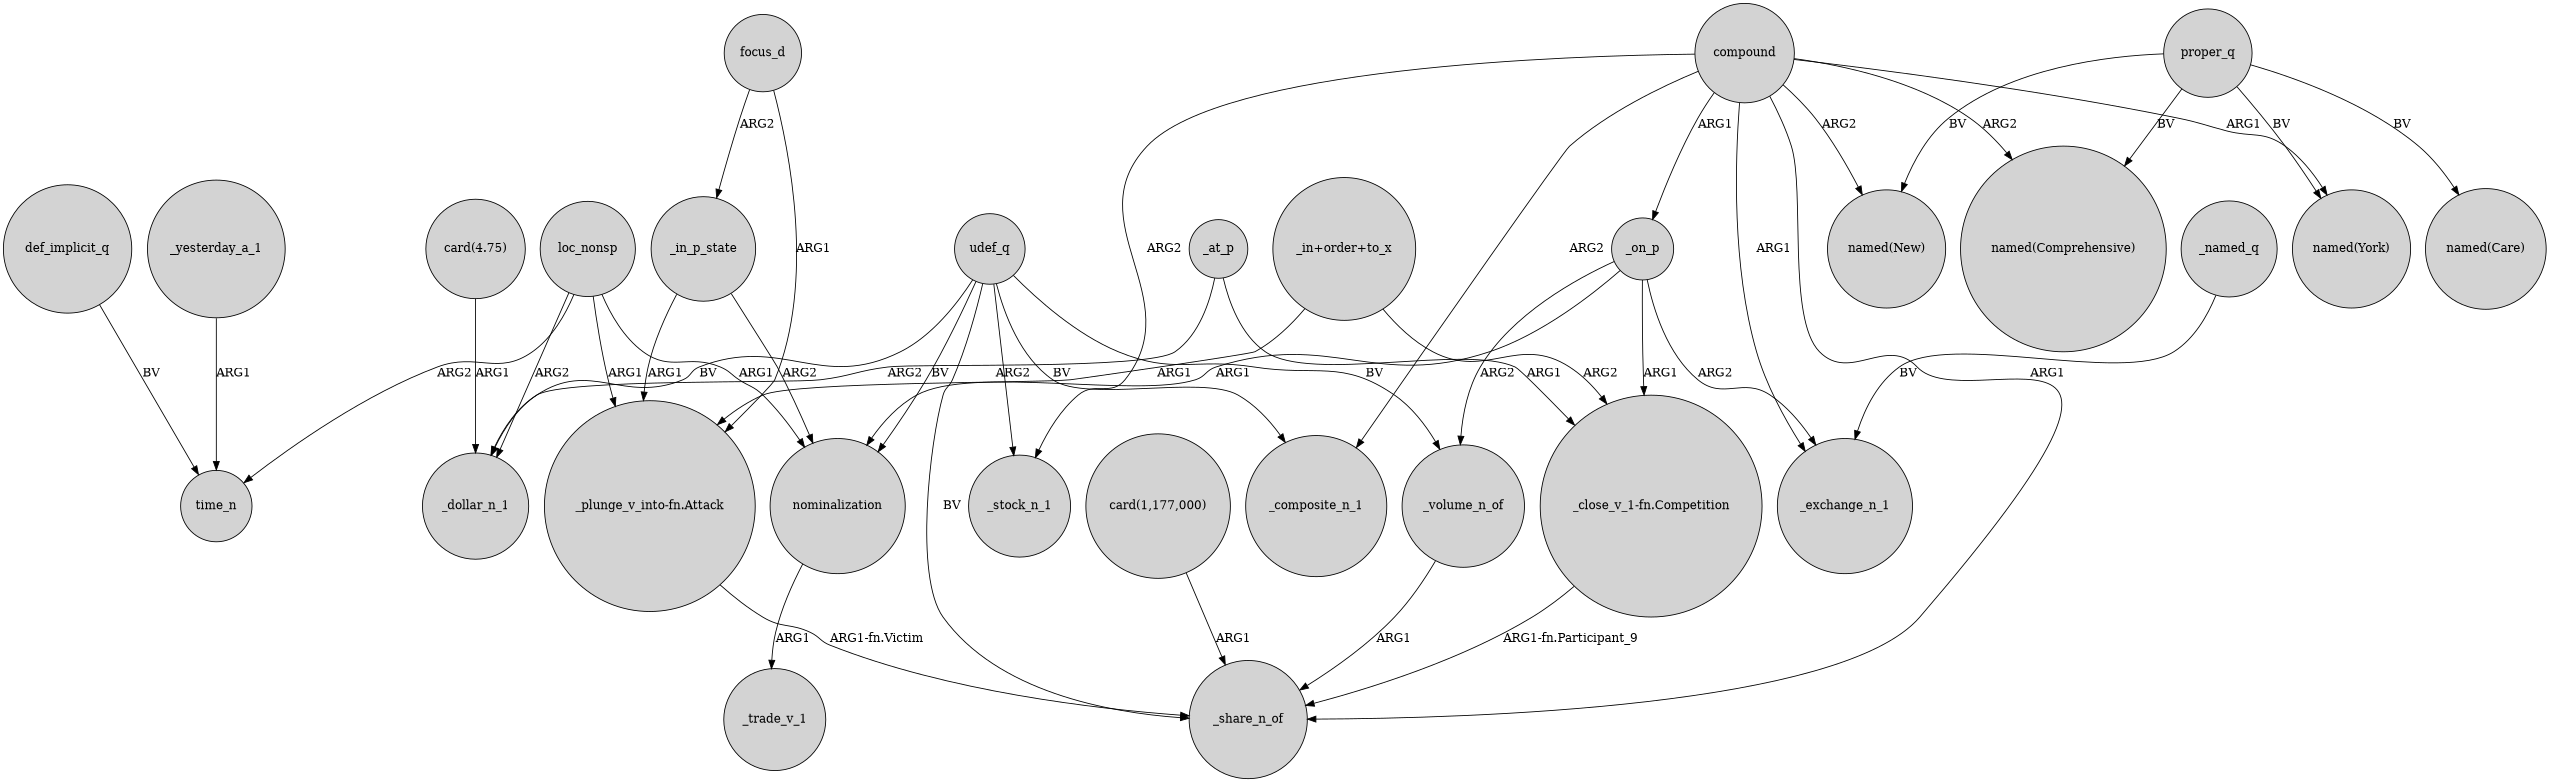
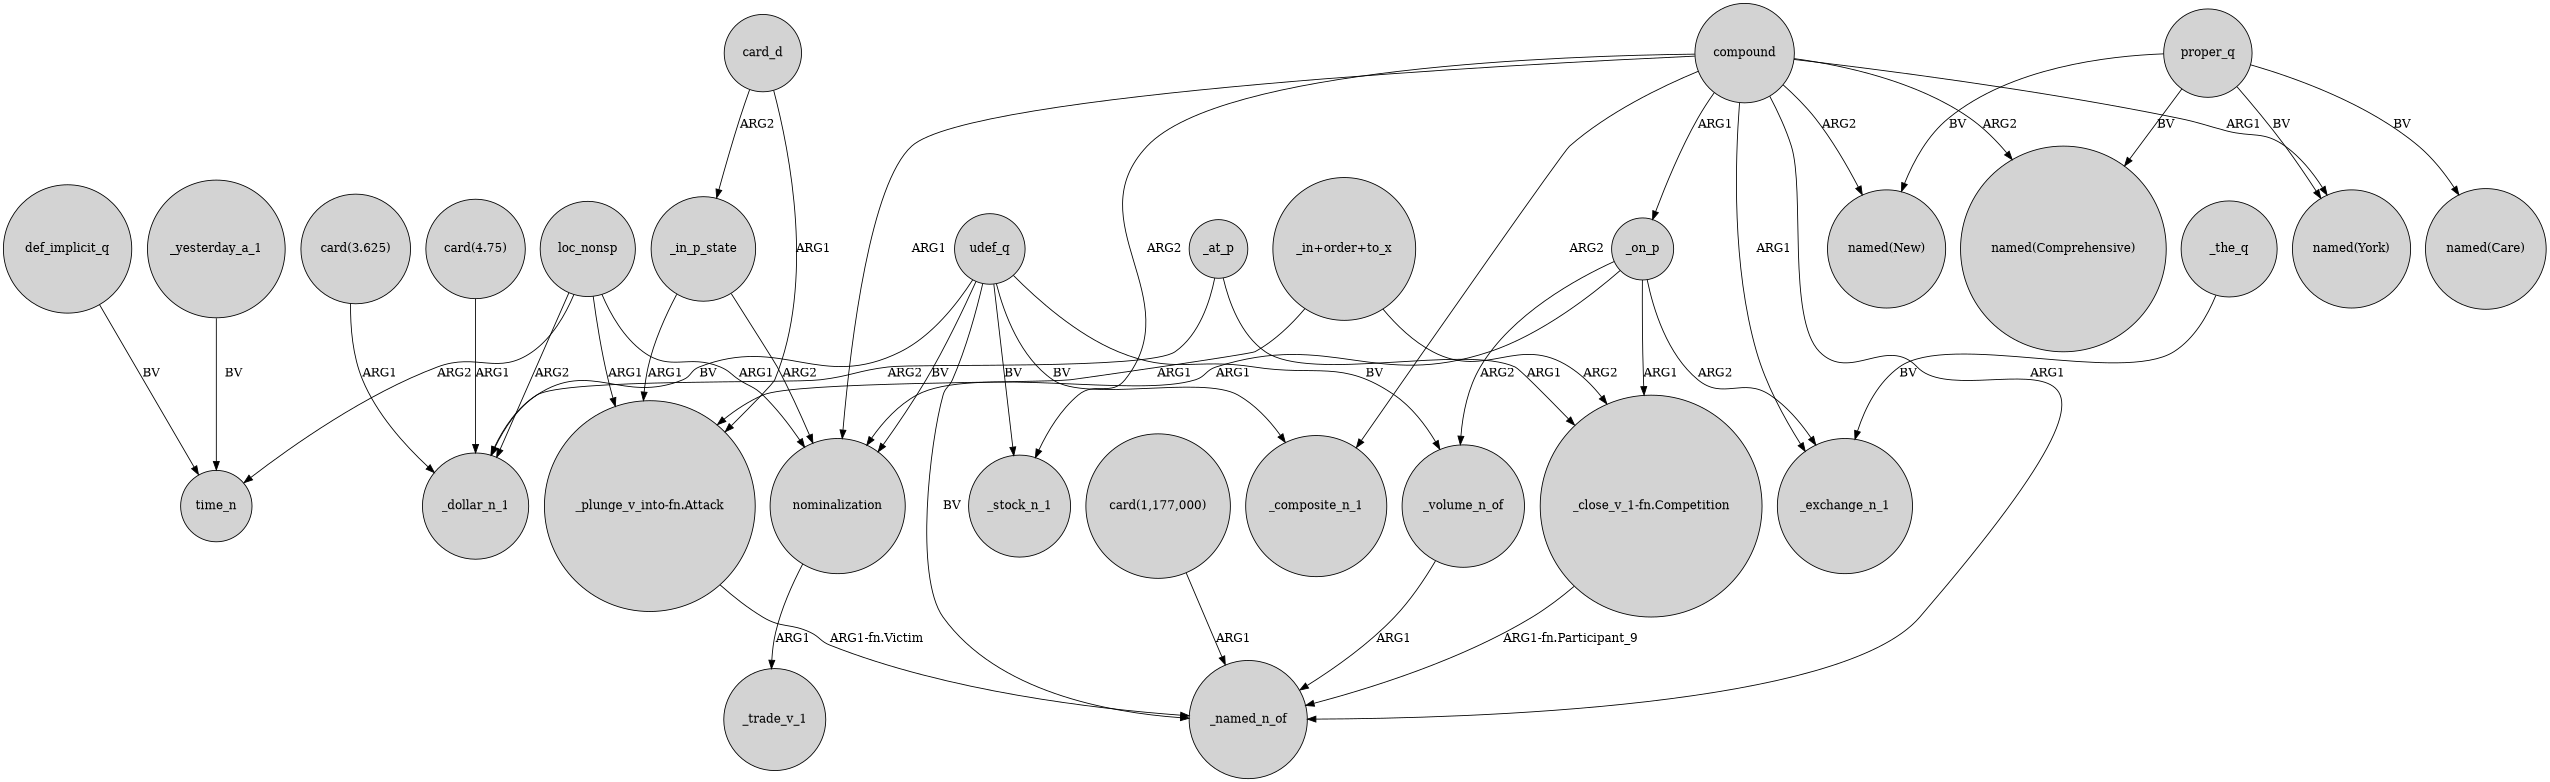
(763, 53) -> (763, 53)
none -> (1153, 95)
none -> (356, 249)
(2229, 249) -> (2229, 249)
(234, 373) -> (234, 373)
(1013, 373) -> (1013, 373)
(1248, 720) -> (1248, 720)
